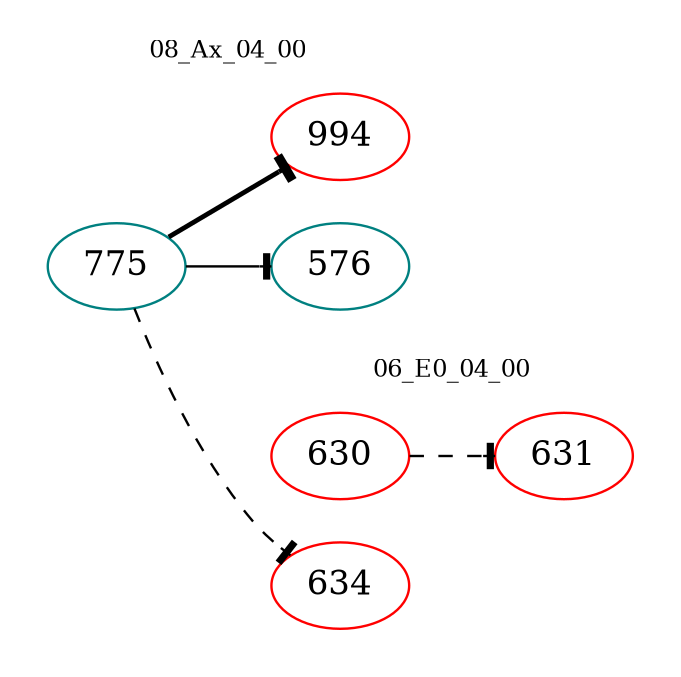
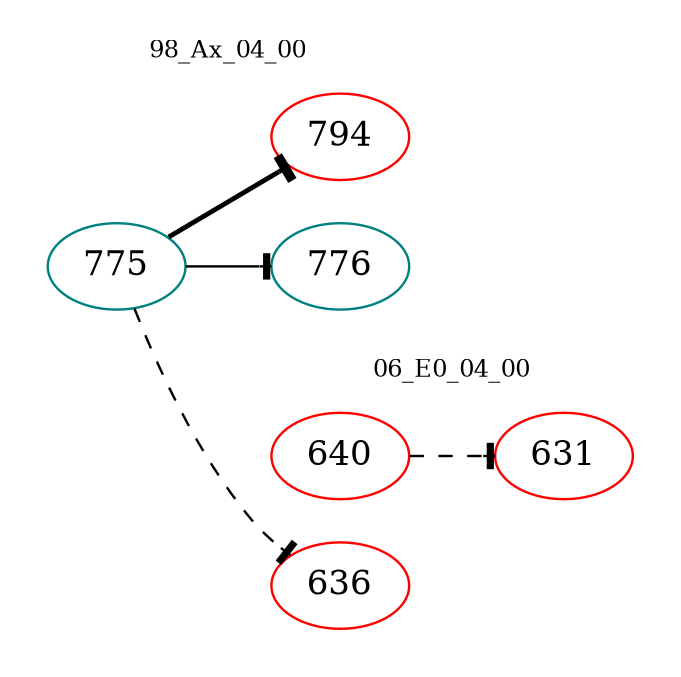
(228, 52) -> (228, 52)
(340, 137) -> (340, 137)
(340, 266) -> (340, 266)
(340, 456) -> (340, 456)
(340, 586) -> (340, 586)
